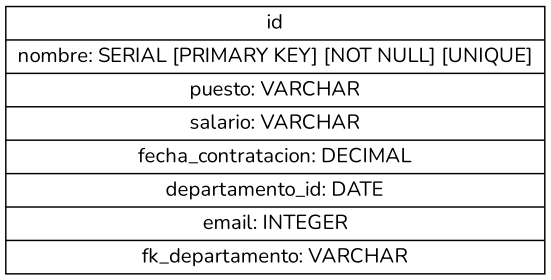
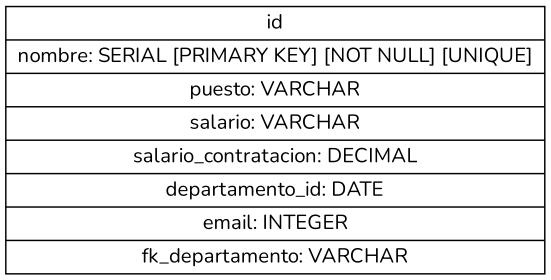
(275, 156) -> (275, 156)
